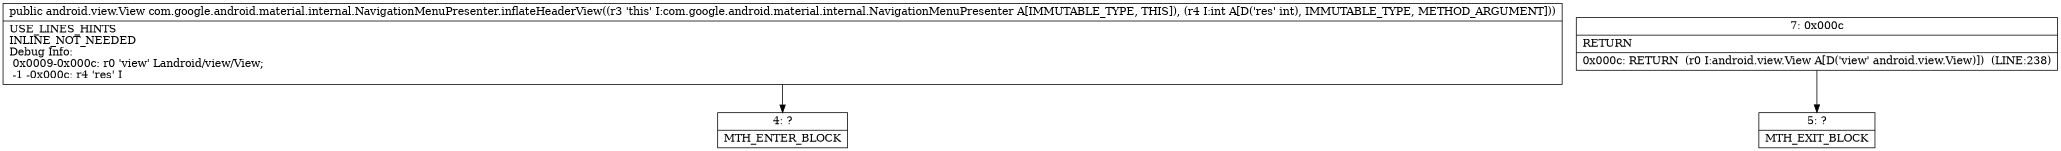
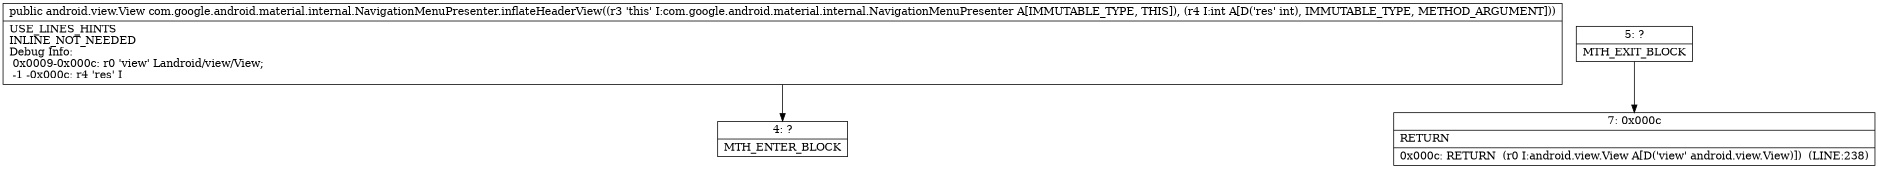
(1817, 87) -> (1634, 83)
